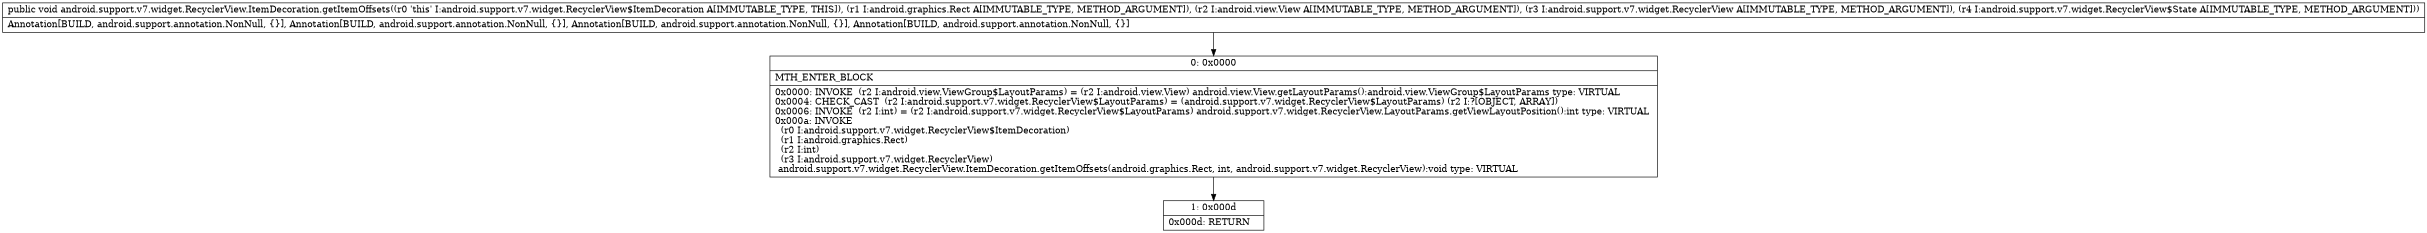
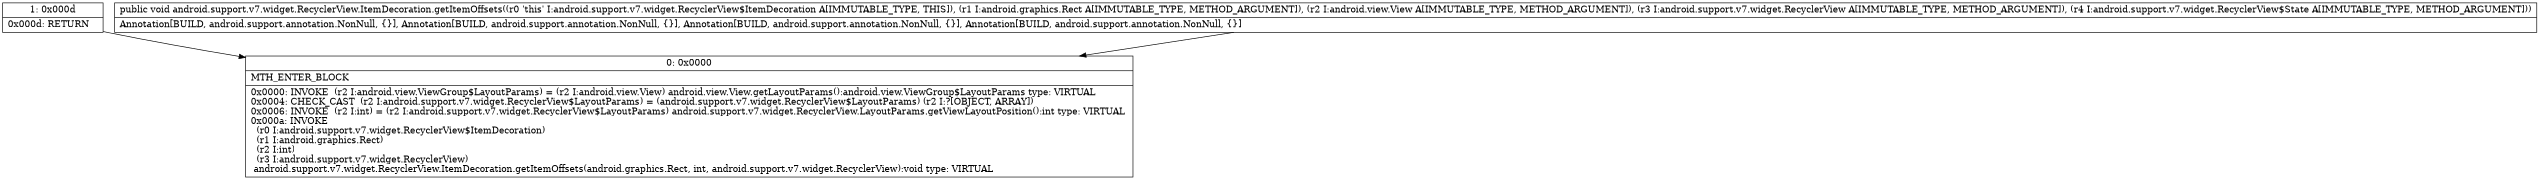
(1214, 186) -> (171, 45)
